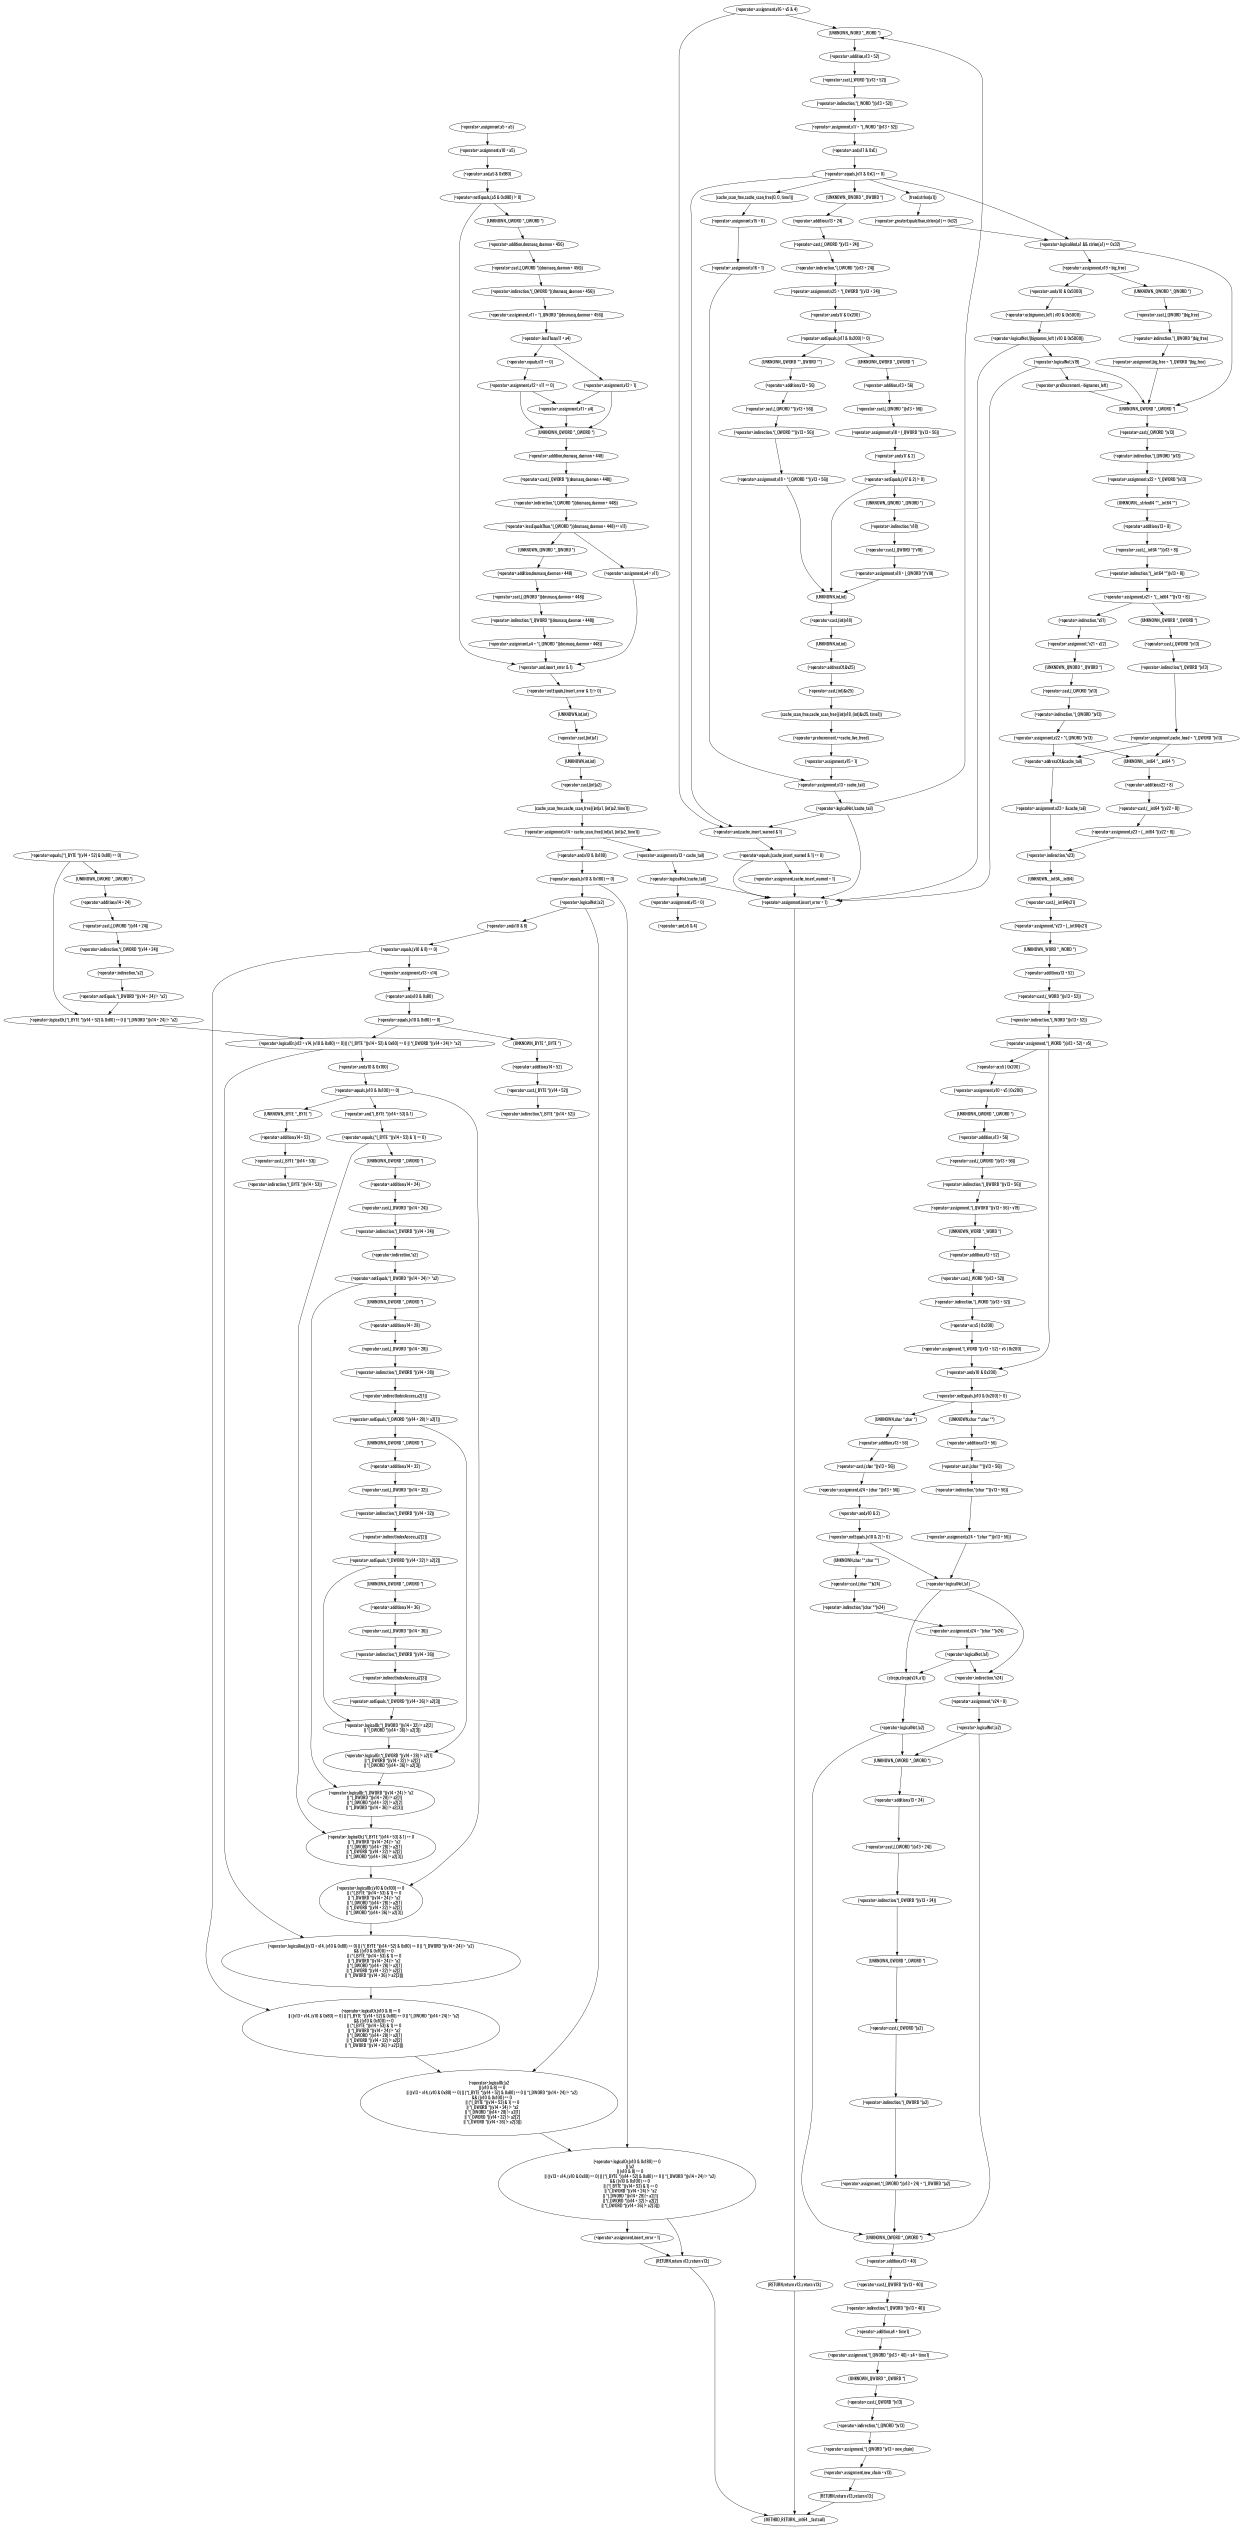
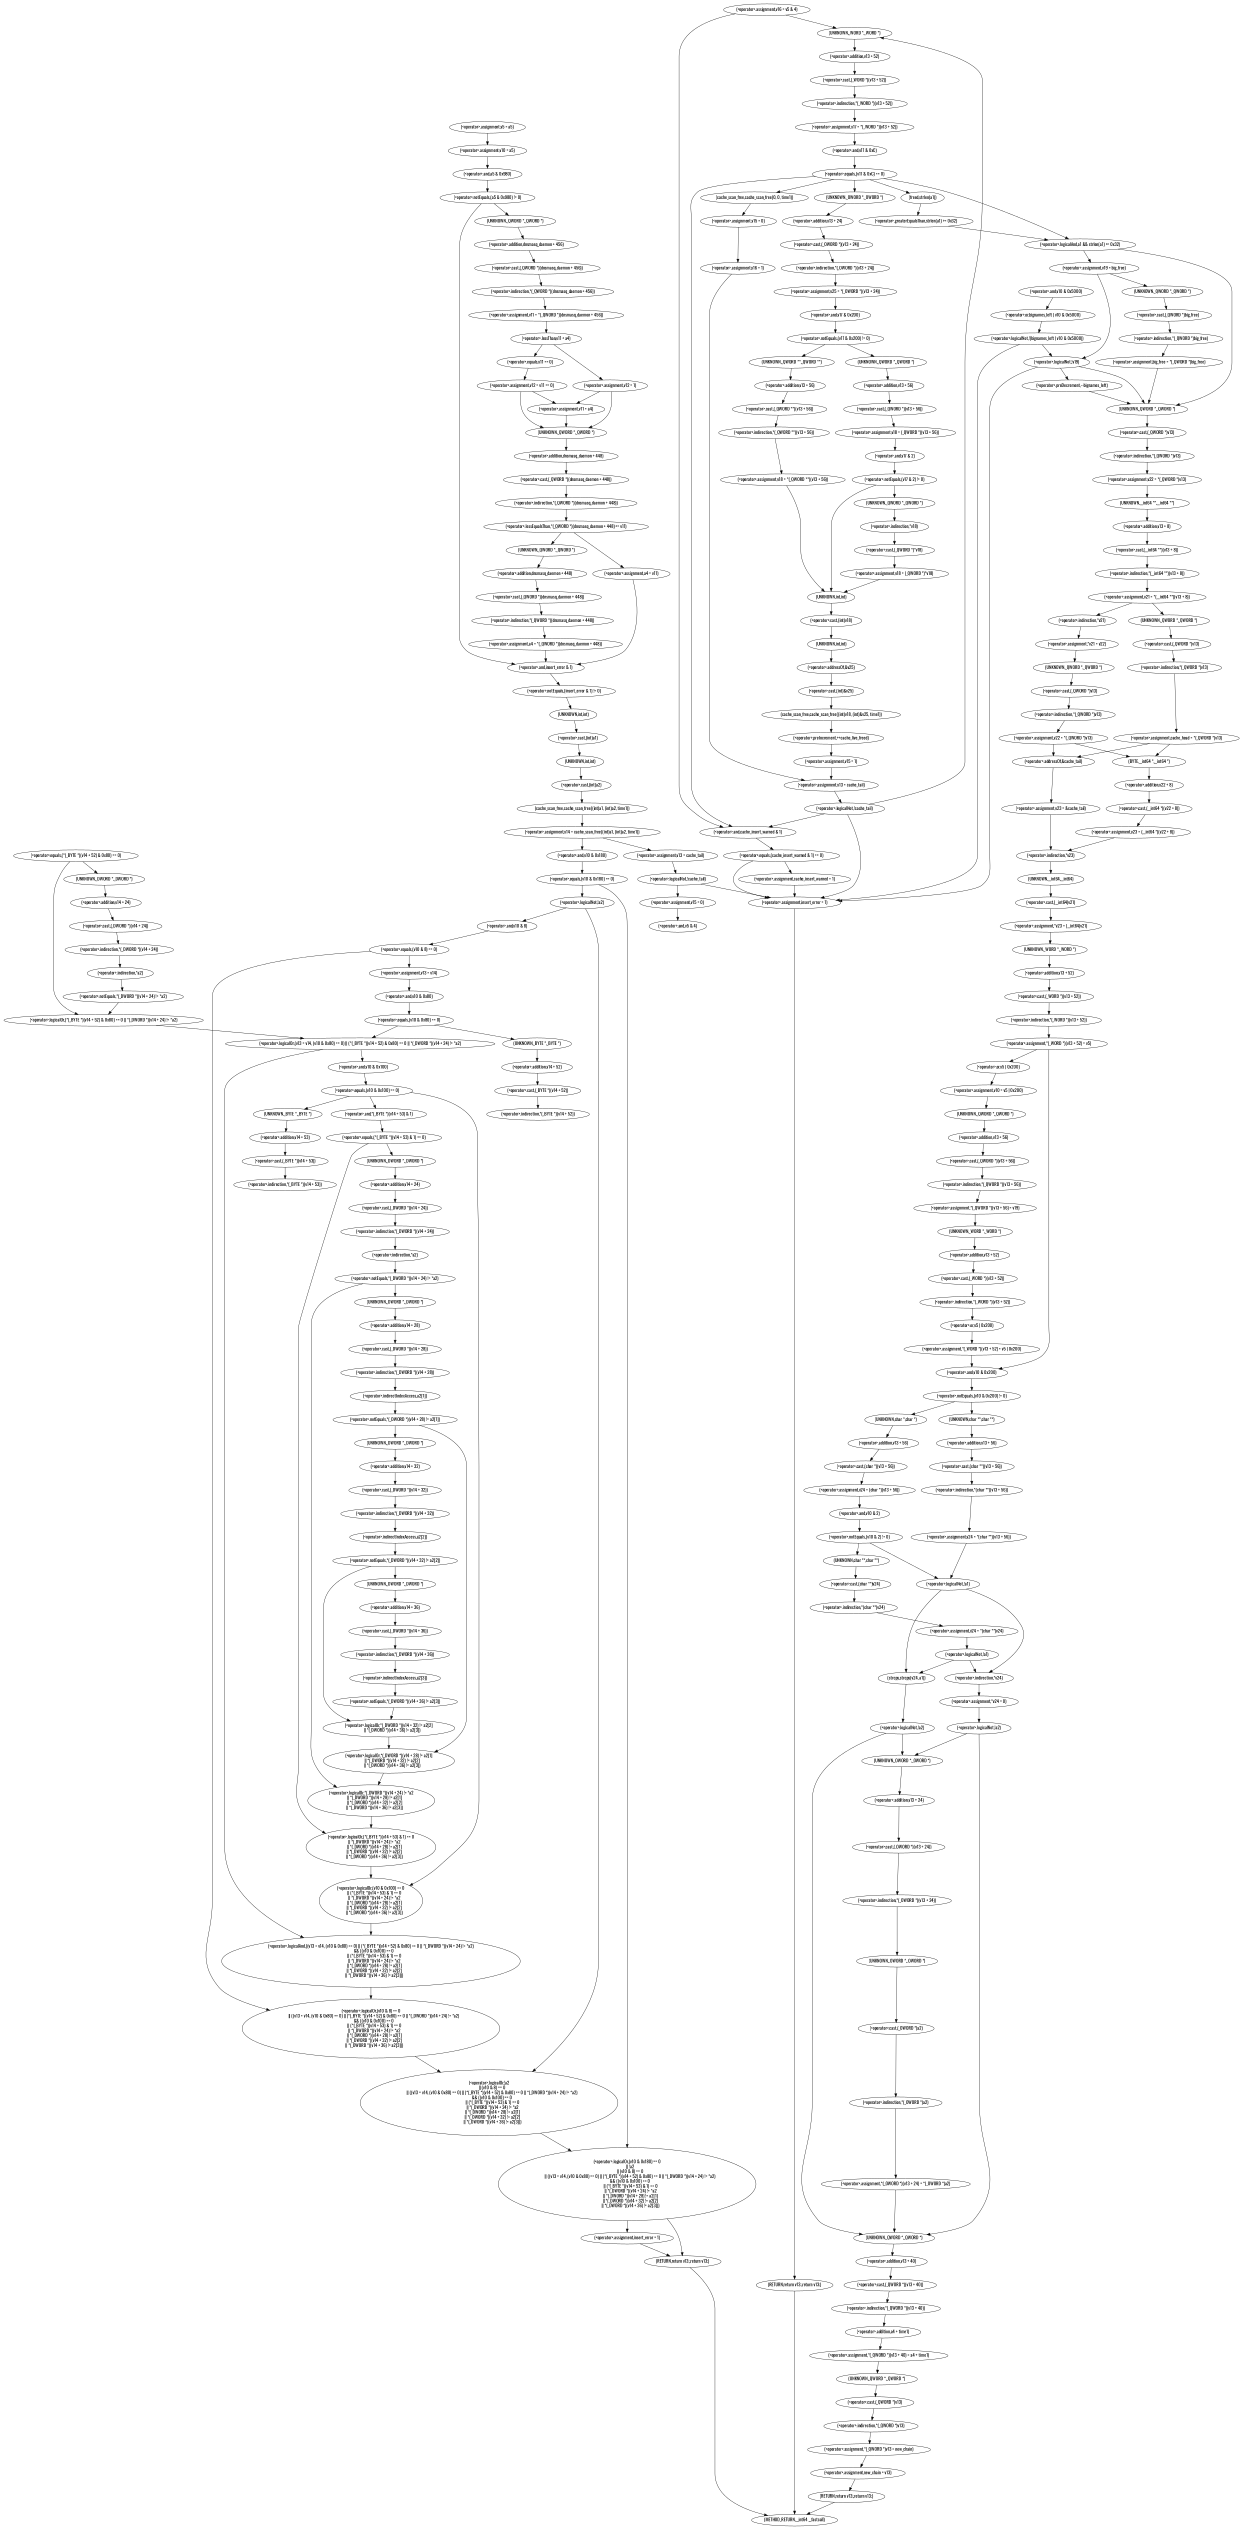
(1077, 279) -> (1110, 320)
(1147, 503) -> (1147, 503)
(1149, 762) -> (1149, 762)
